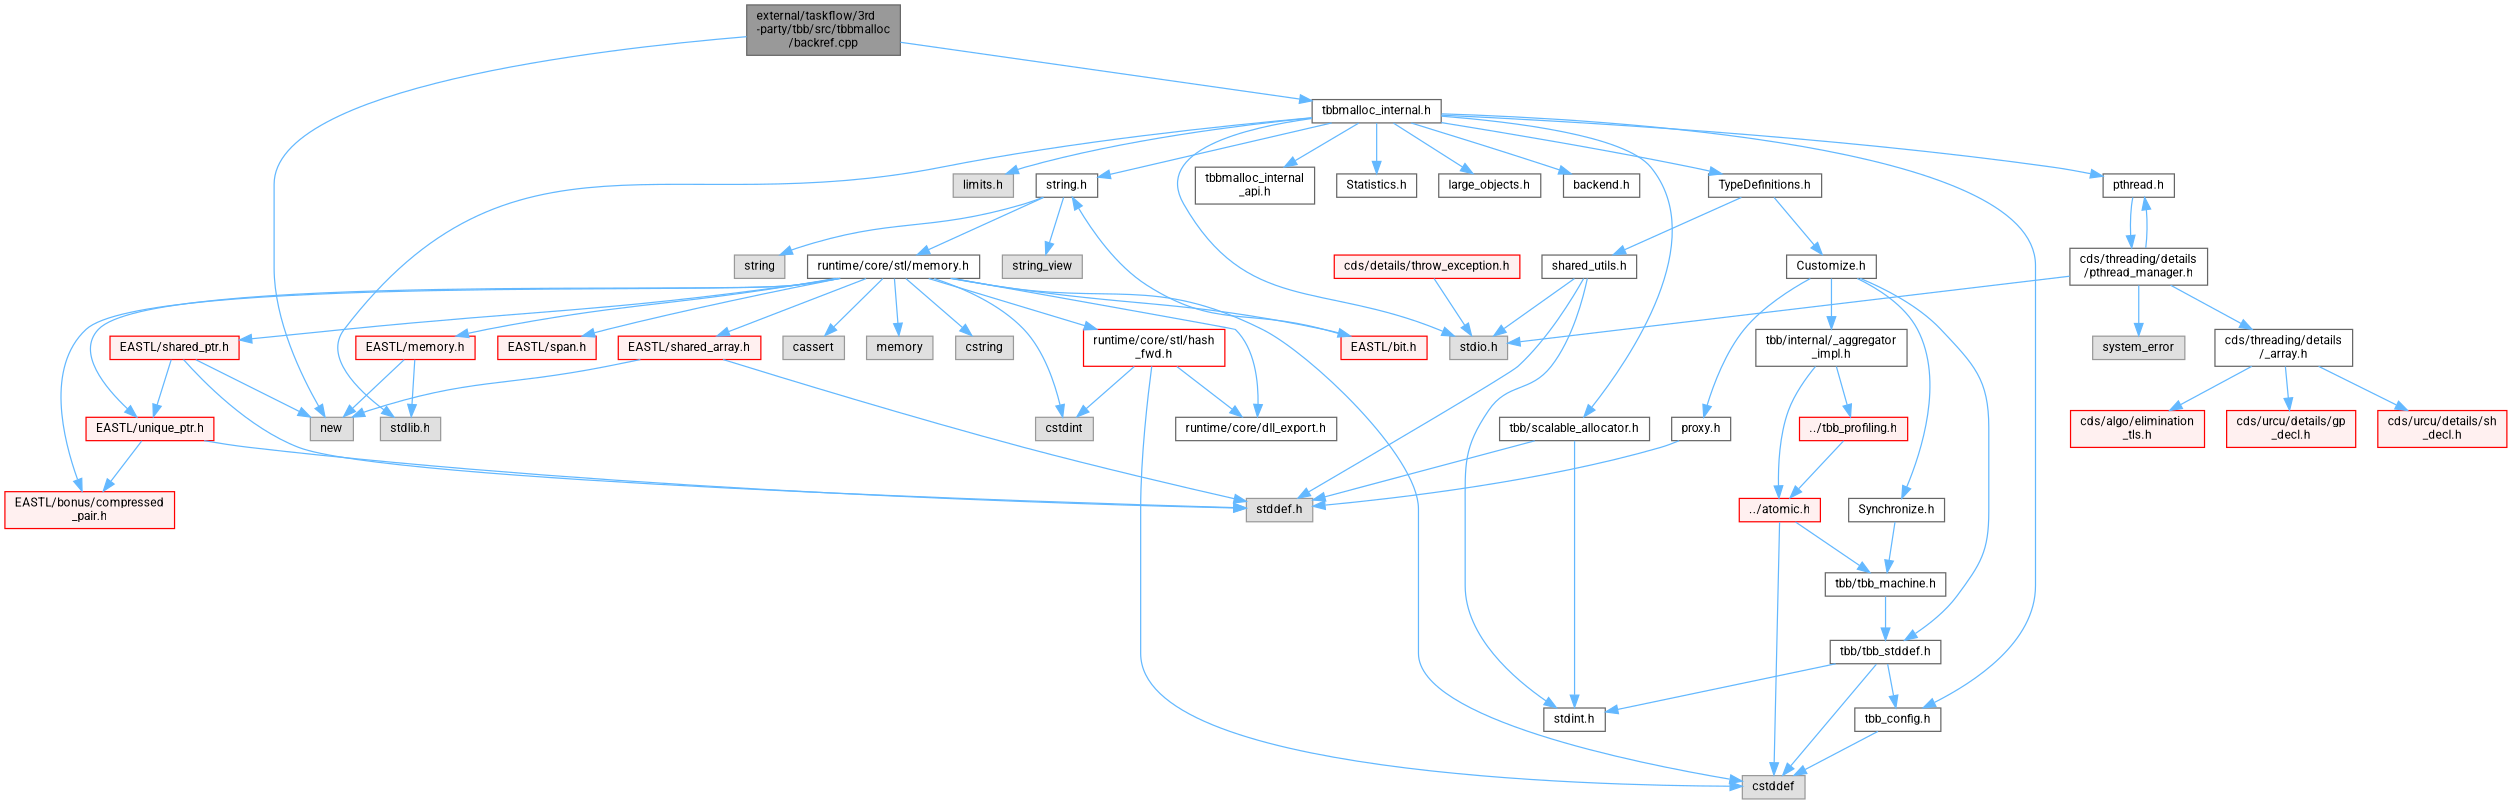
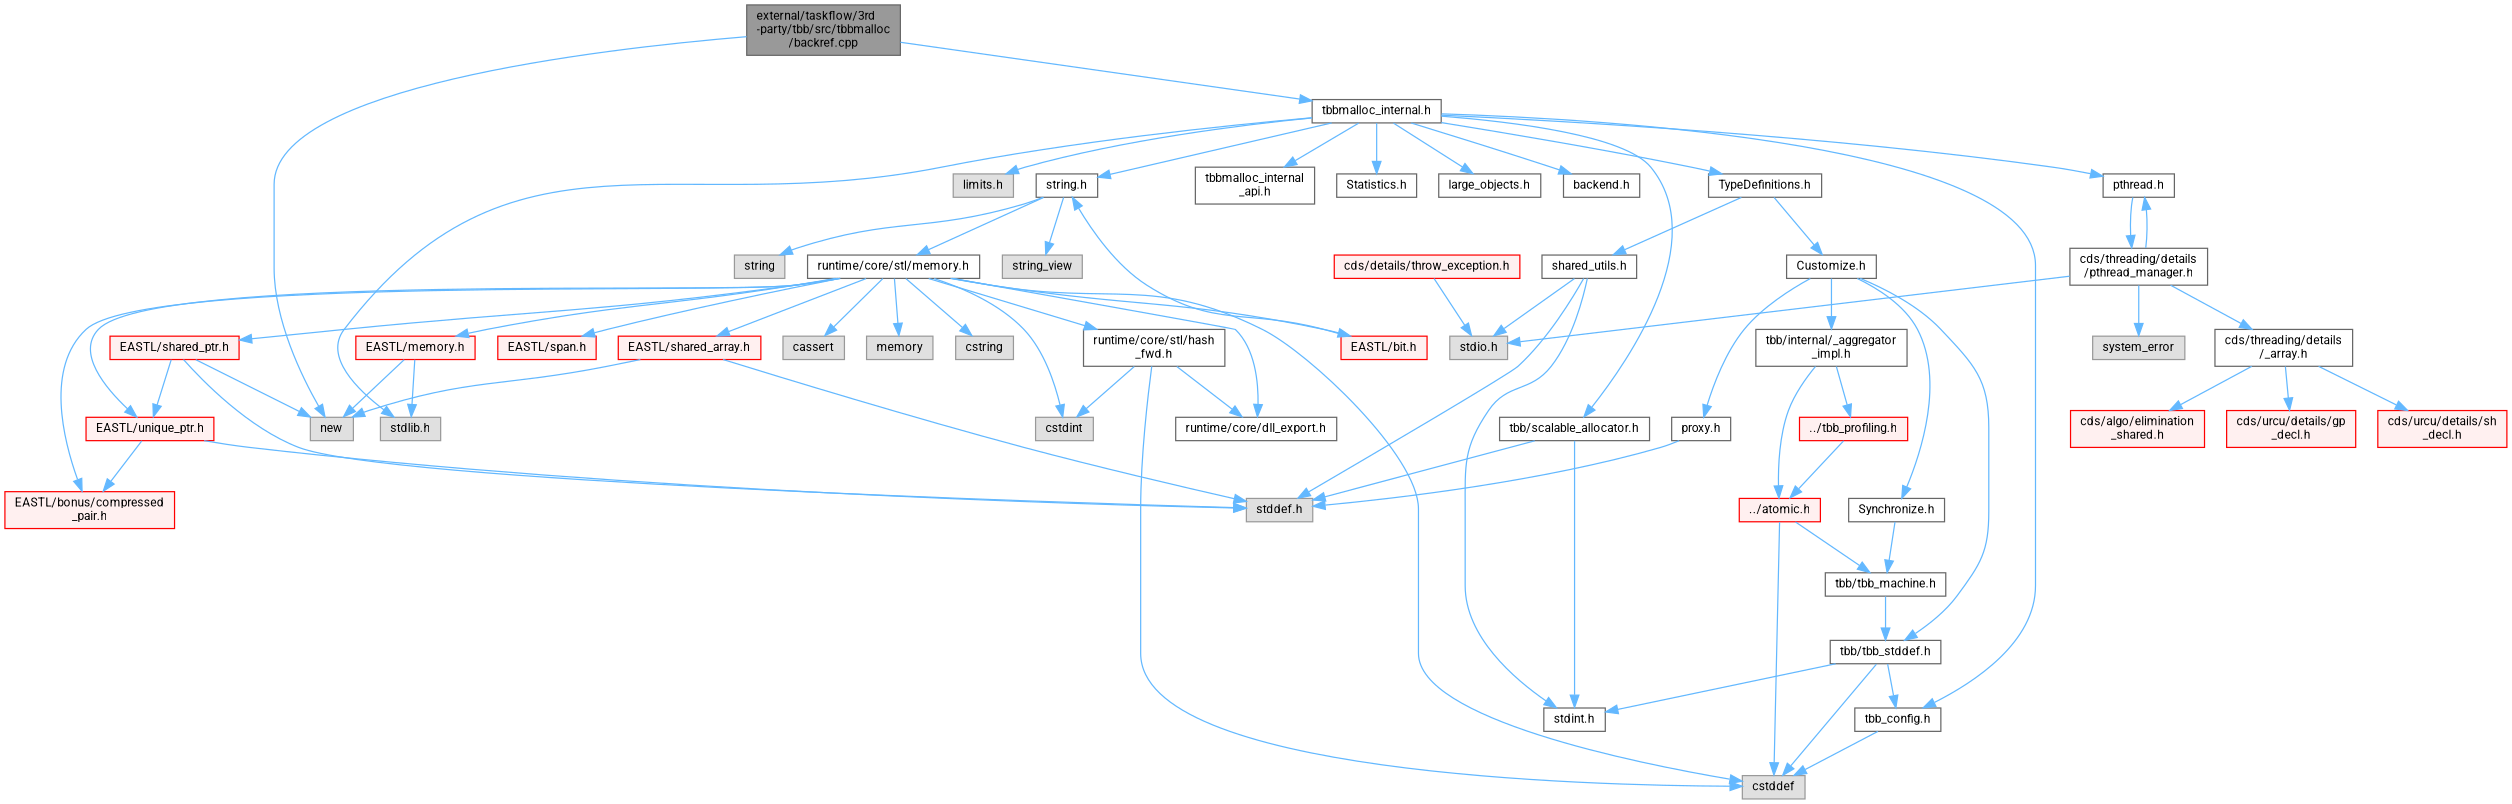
(1220, 251) -> none
(1154, 348) -> (1154, 348)
(2138, 429) -> (2138, 429)
